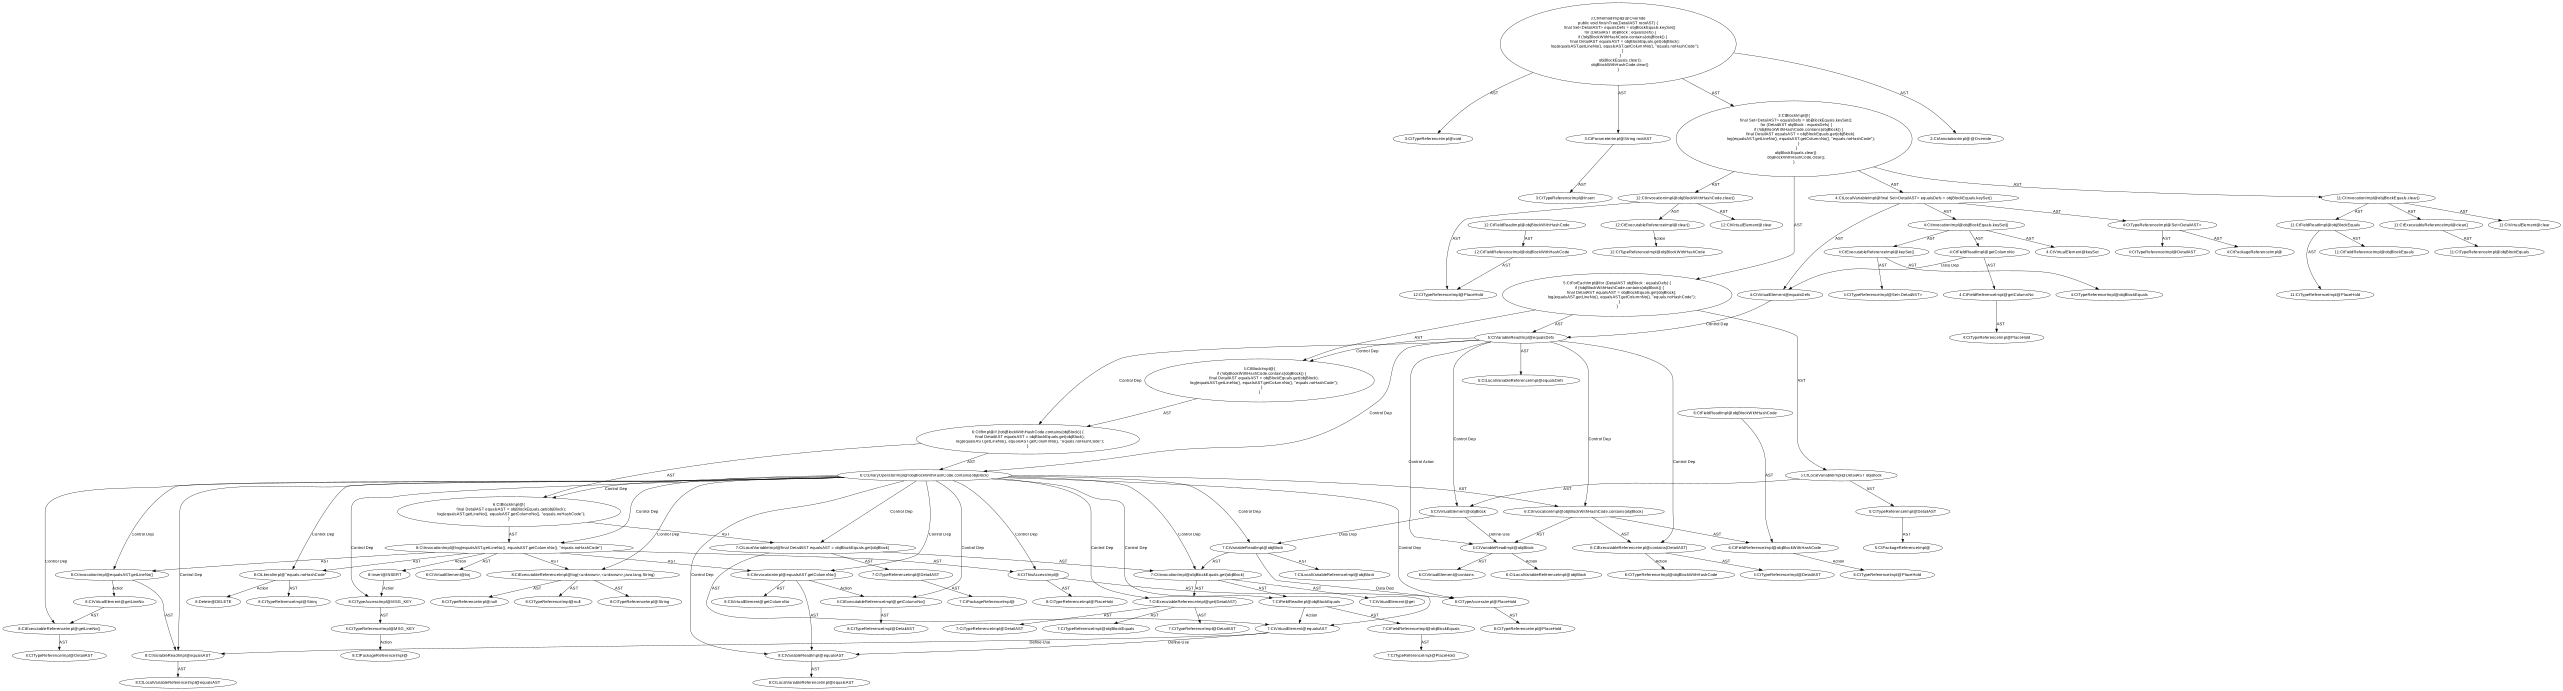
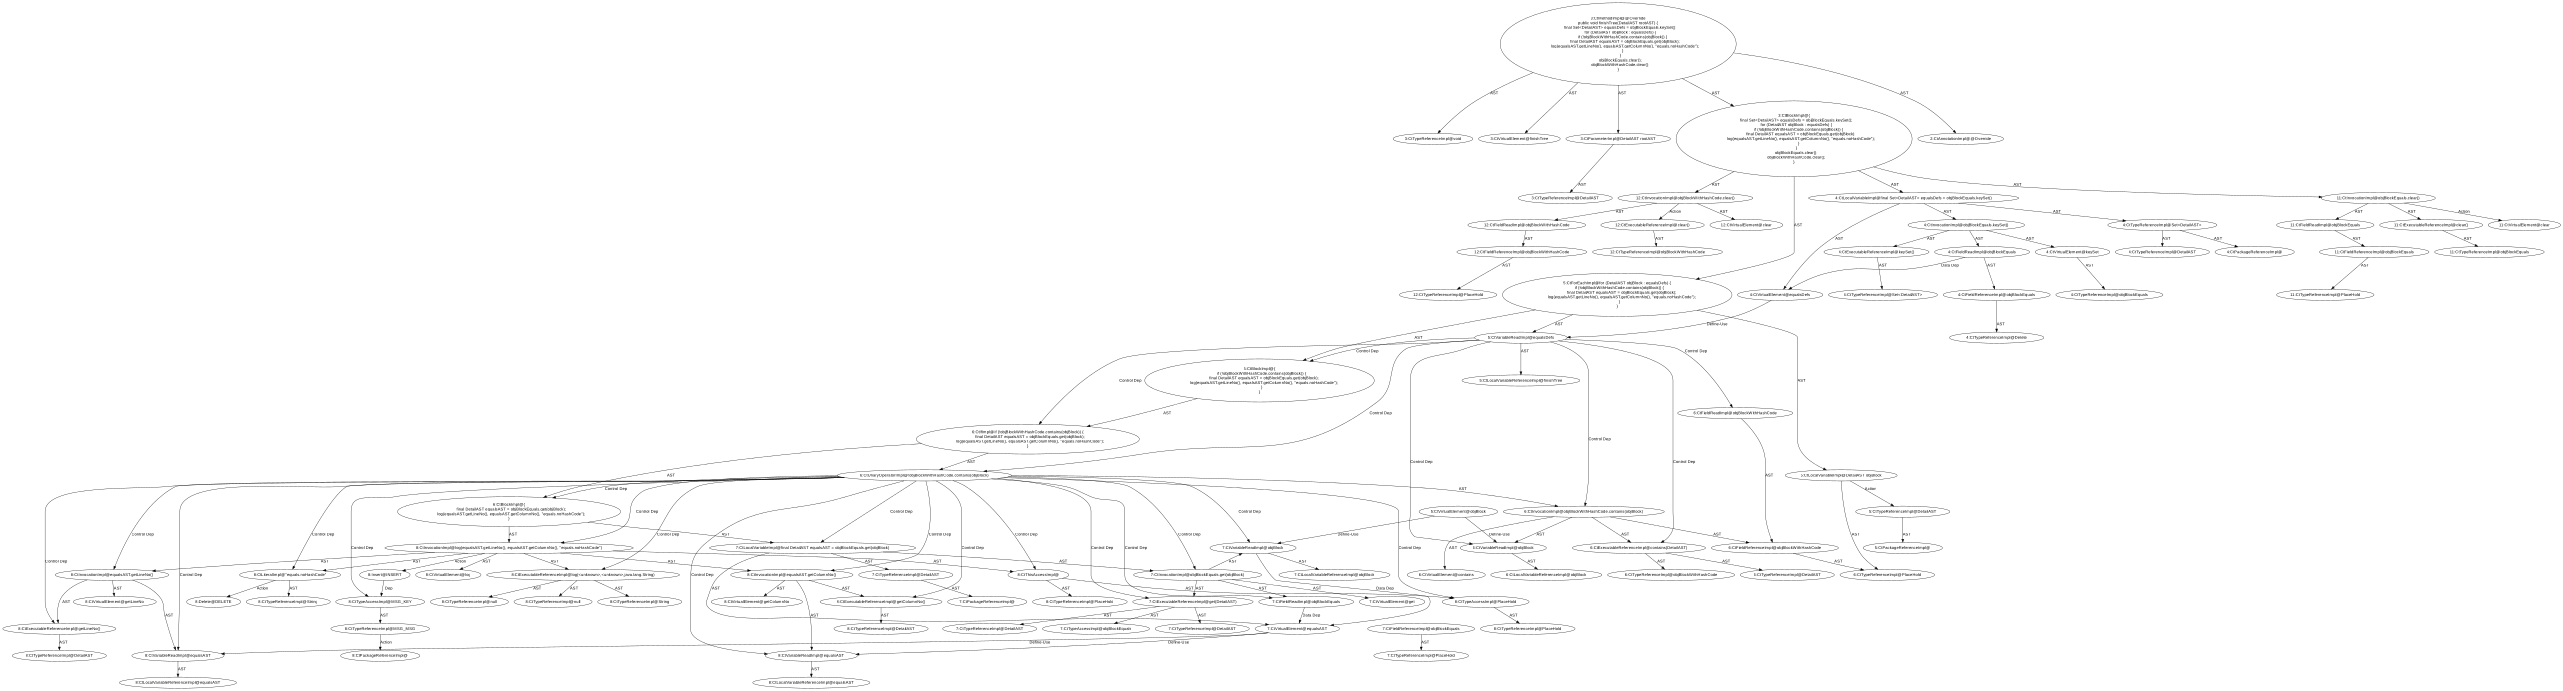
none -> (1519, 139)
(1618, 139) -> (1618, 139)
(1565, 198) -> (1565, 198)
(1675, 212) -> (1675, 212)
(2464, 212) -> (2464, 212)
(1516, 213) -> (1607, 211)
(1660, 239) -> (1660, 239)
(1982, 252) -> (1982, 252)
(2307, 258) -> (2351, 272)
(1985, 271) -> (2090, 272)
(1997, 295) -> (1997, 295)
(1717, 324) -> (1717, 324)
(1997, 338) -> (1997, 338)
(1521, 380) -> (1521, 380)
(1453, 412) -> (1661, 345)
(1422, 462) -> (1422, 462)
(1635, 483) -> (1849, 528)
(1871, 489) -> (1871, 489)
(1348, 534) -> (1348, 534)
(1215, 558) -> (1224, 562)
(1476, 561) -> (1488, 529)
(1532, 561) -> (1532, 561)
(1661, 561) -> (1661, 561)
(1839, 561) -> (1839, 561)
(118, 588) -> (118, 588)
(389, 588) -> (389, 588)
(846, 588) -> (846, 588)
(89, 615) -> (64, 594)
(1312, 615) -> (1312, 615)
(1362, 615) -> none
(380, 629) -> (380, 629)
(1096, 629) -> (1096, 629)
